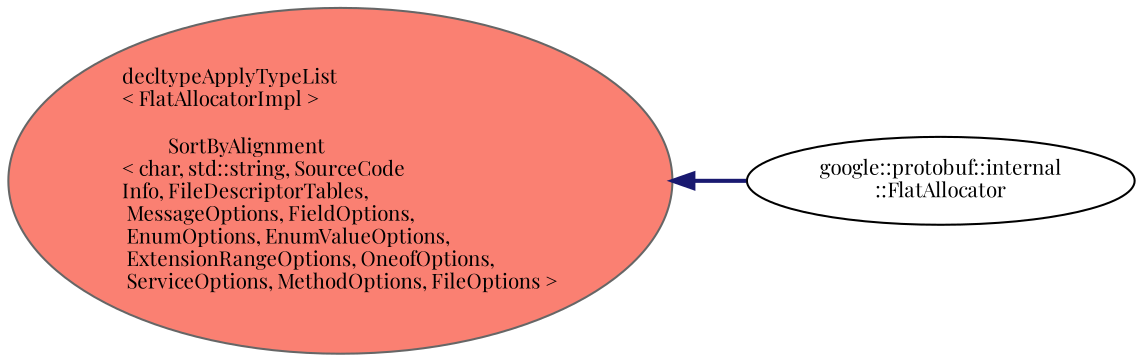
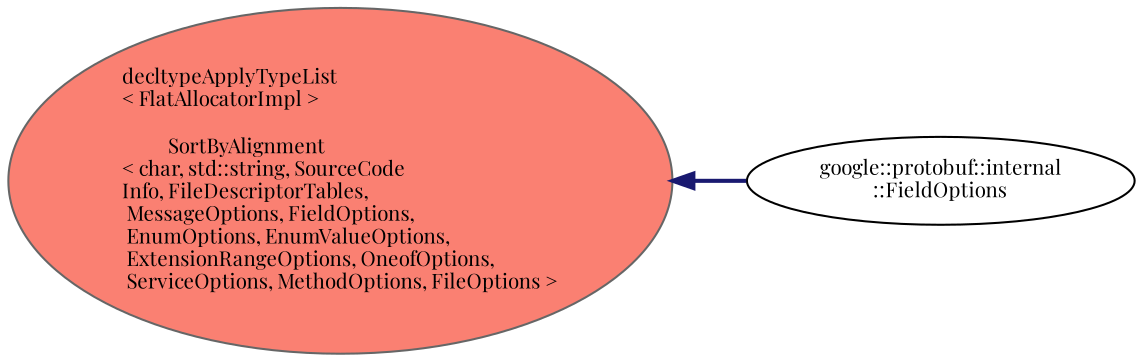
(941, 181) -> (941, 181)
